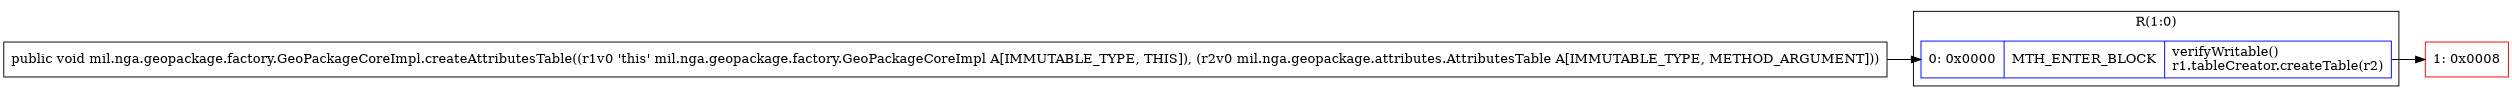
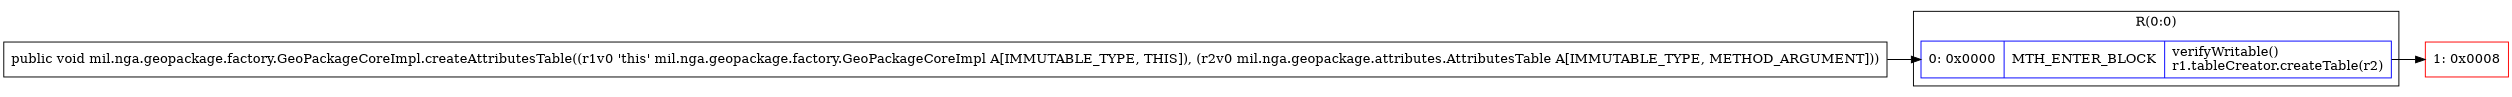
(2156, 22) -> (2156, 22)
